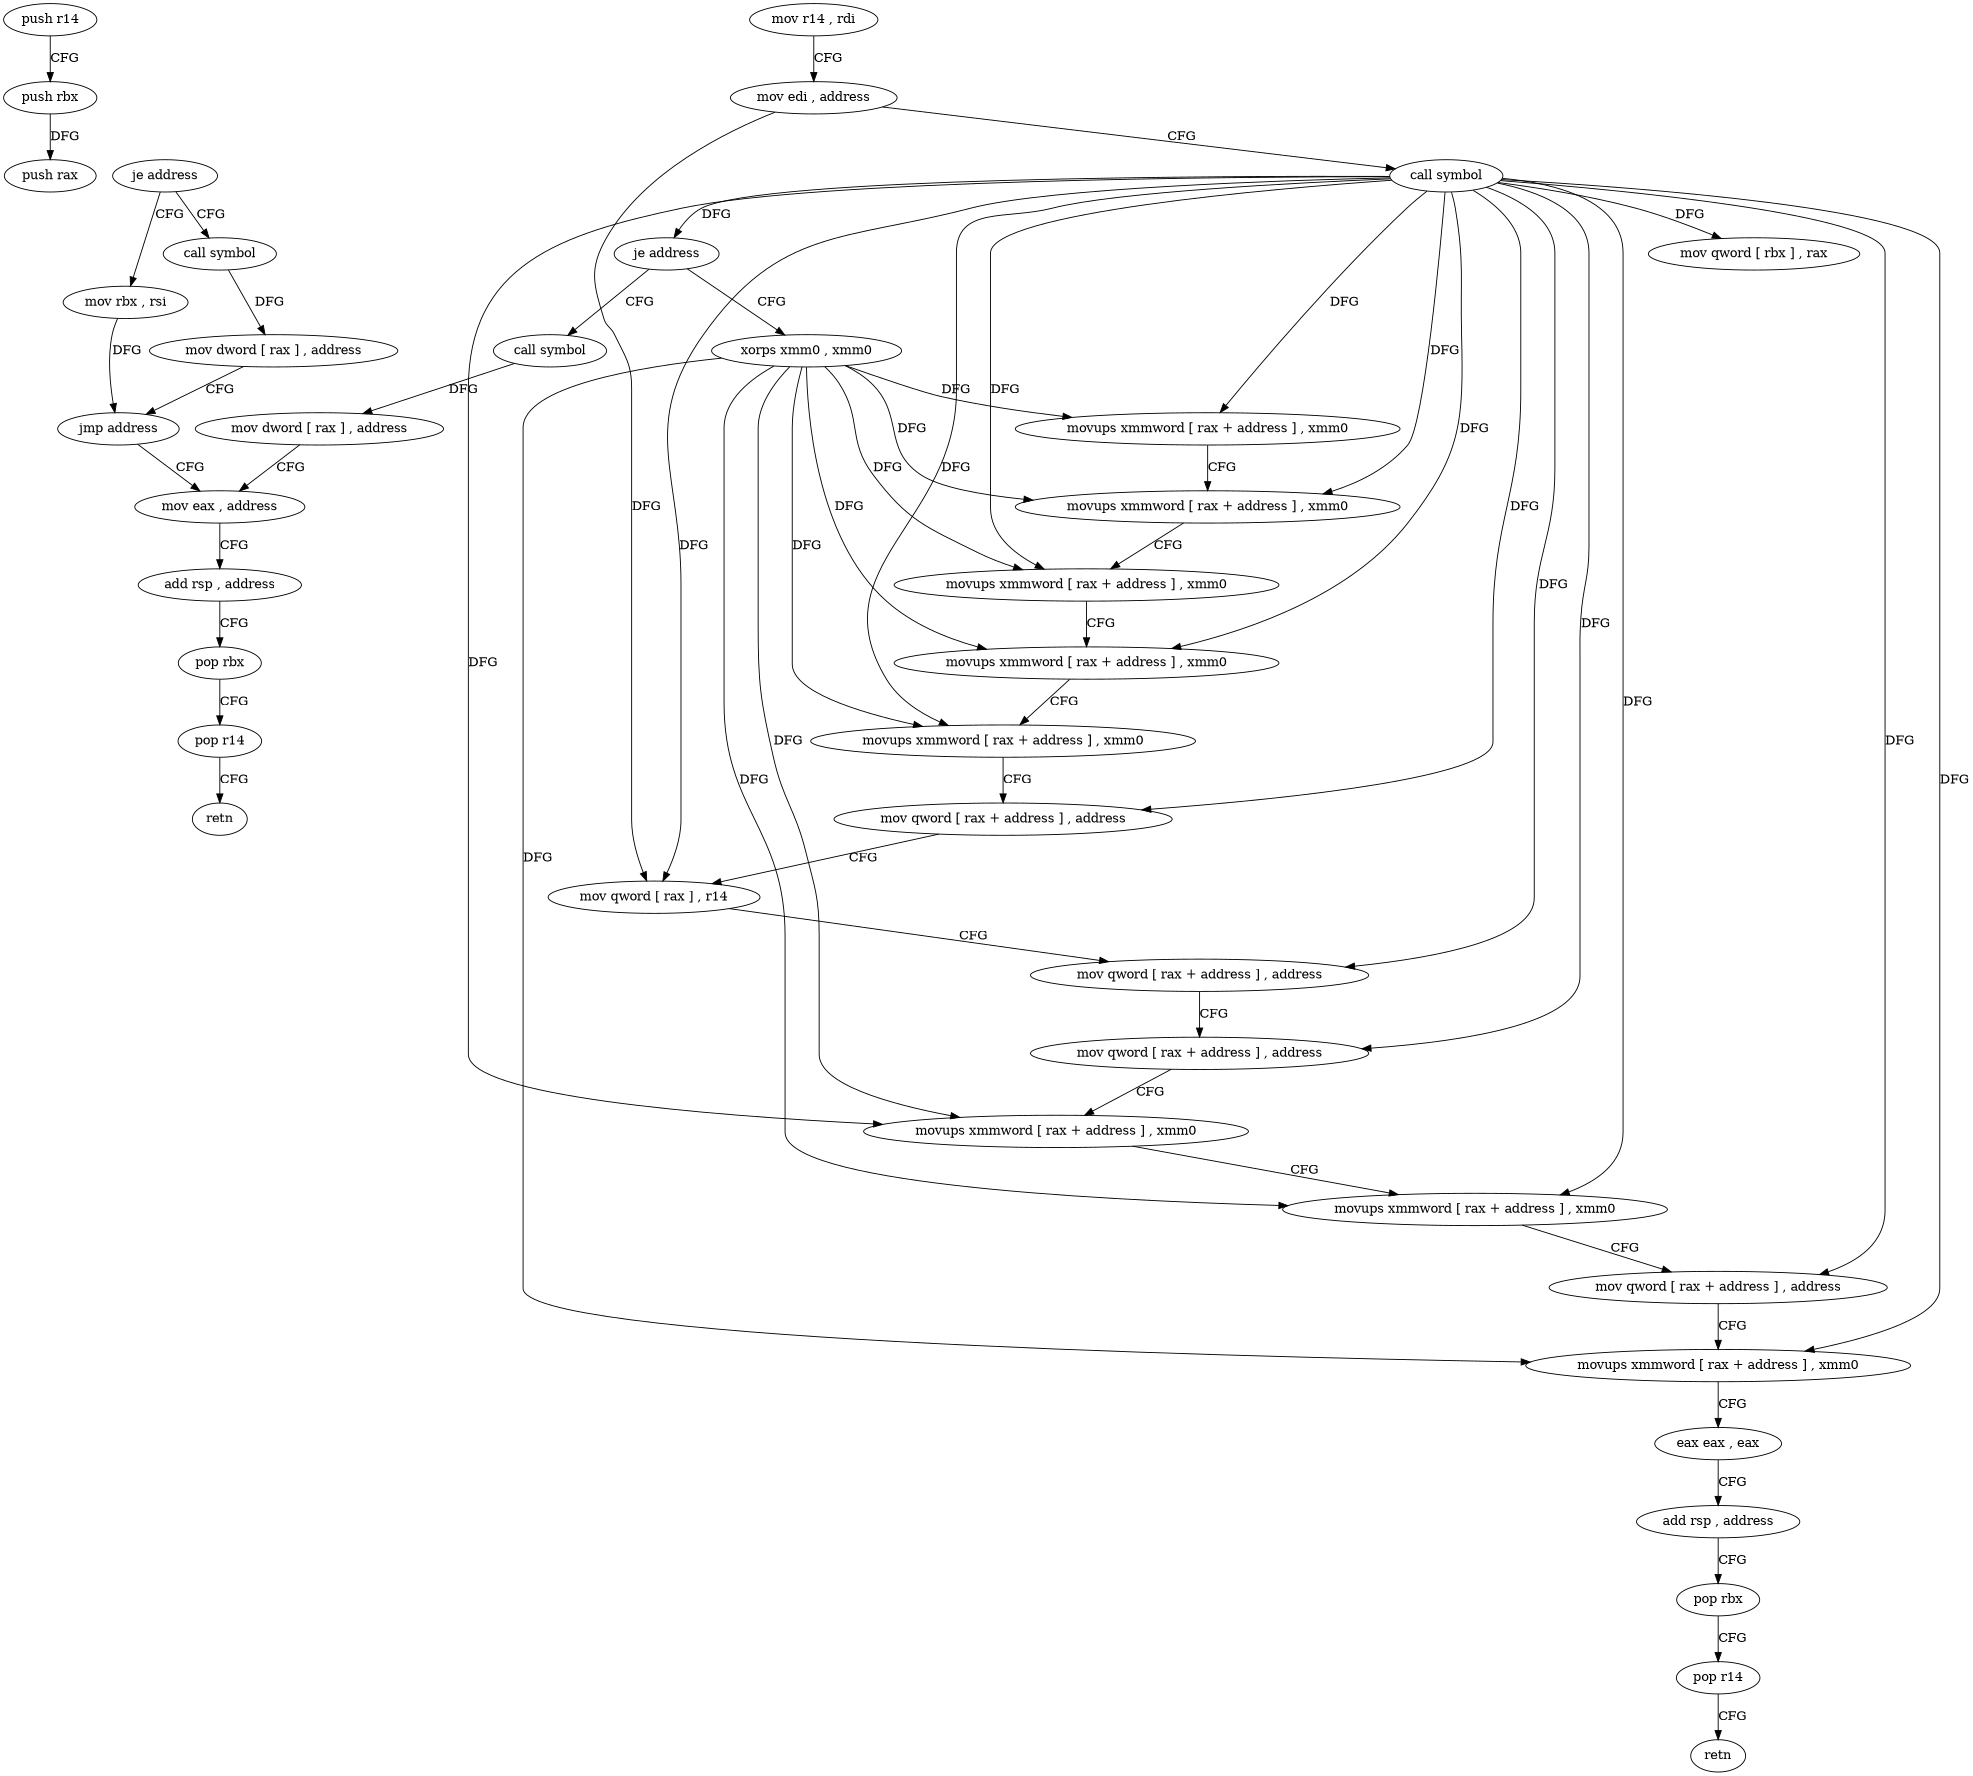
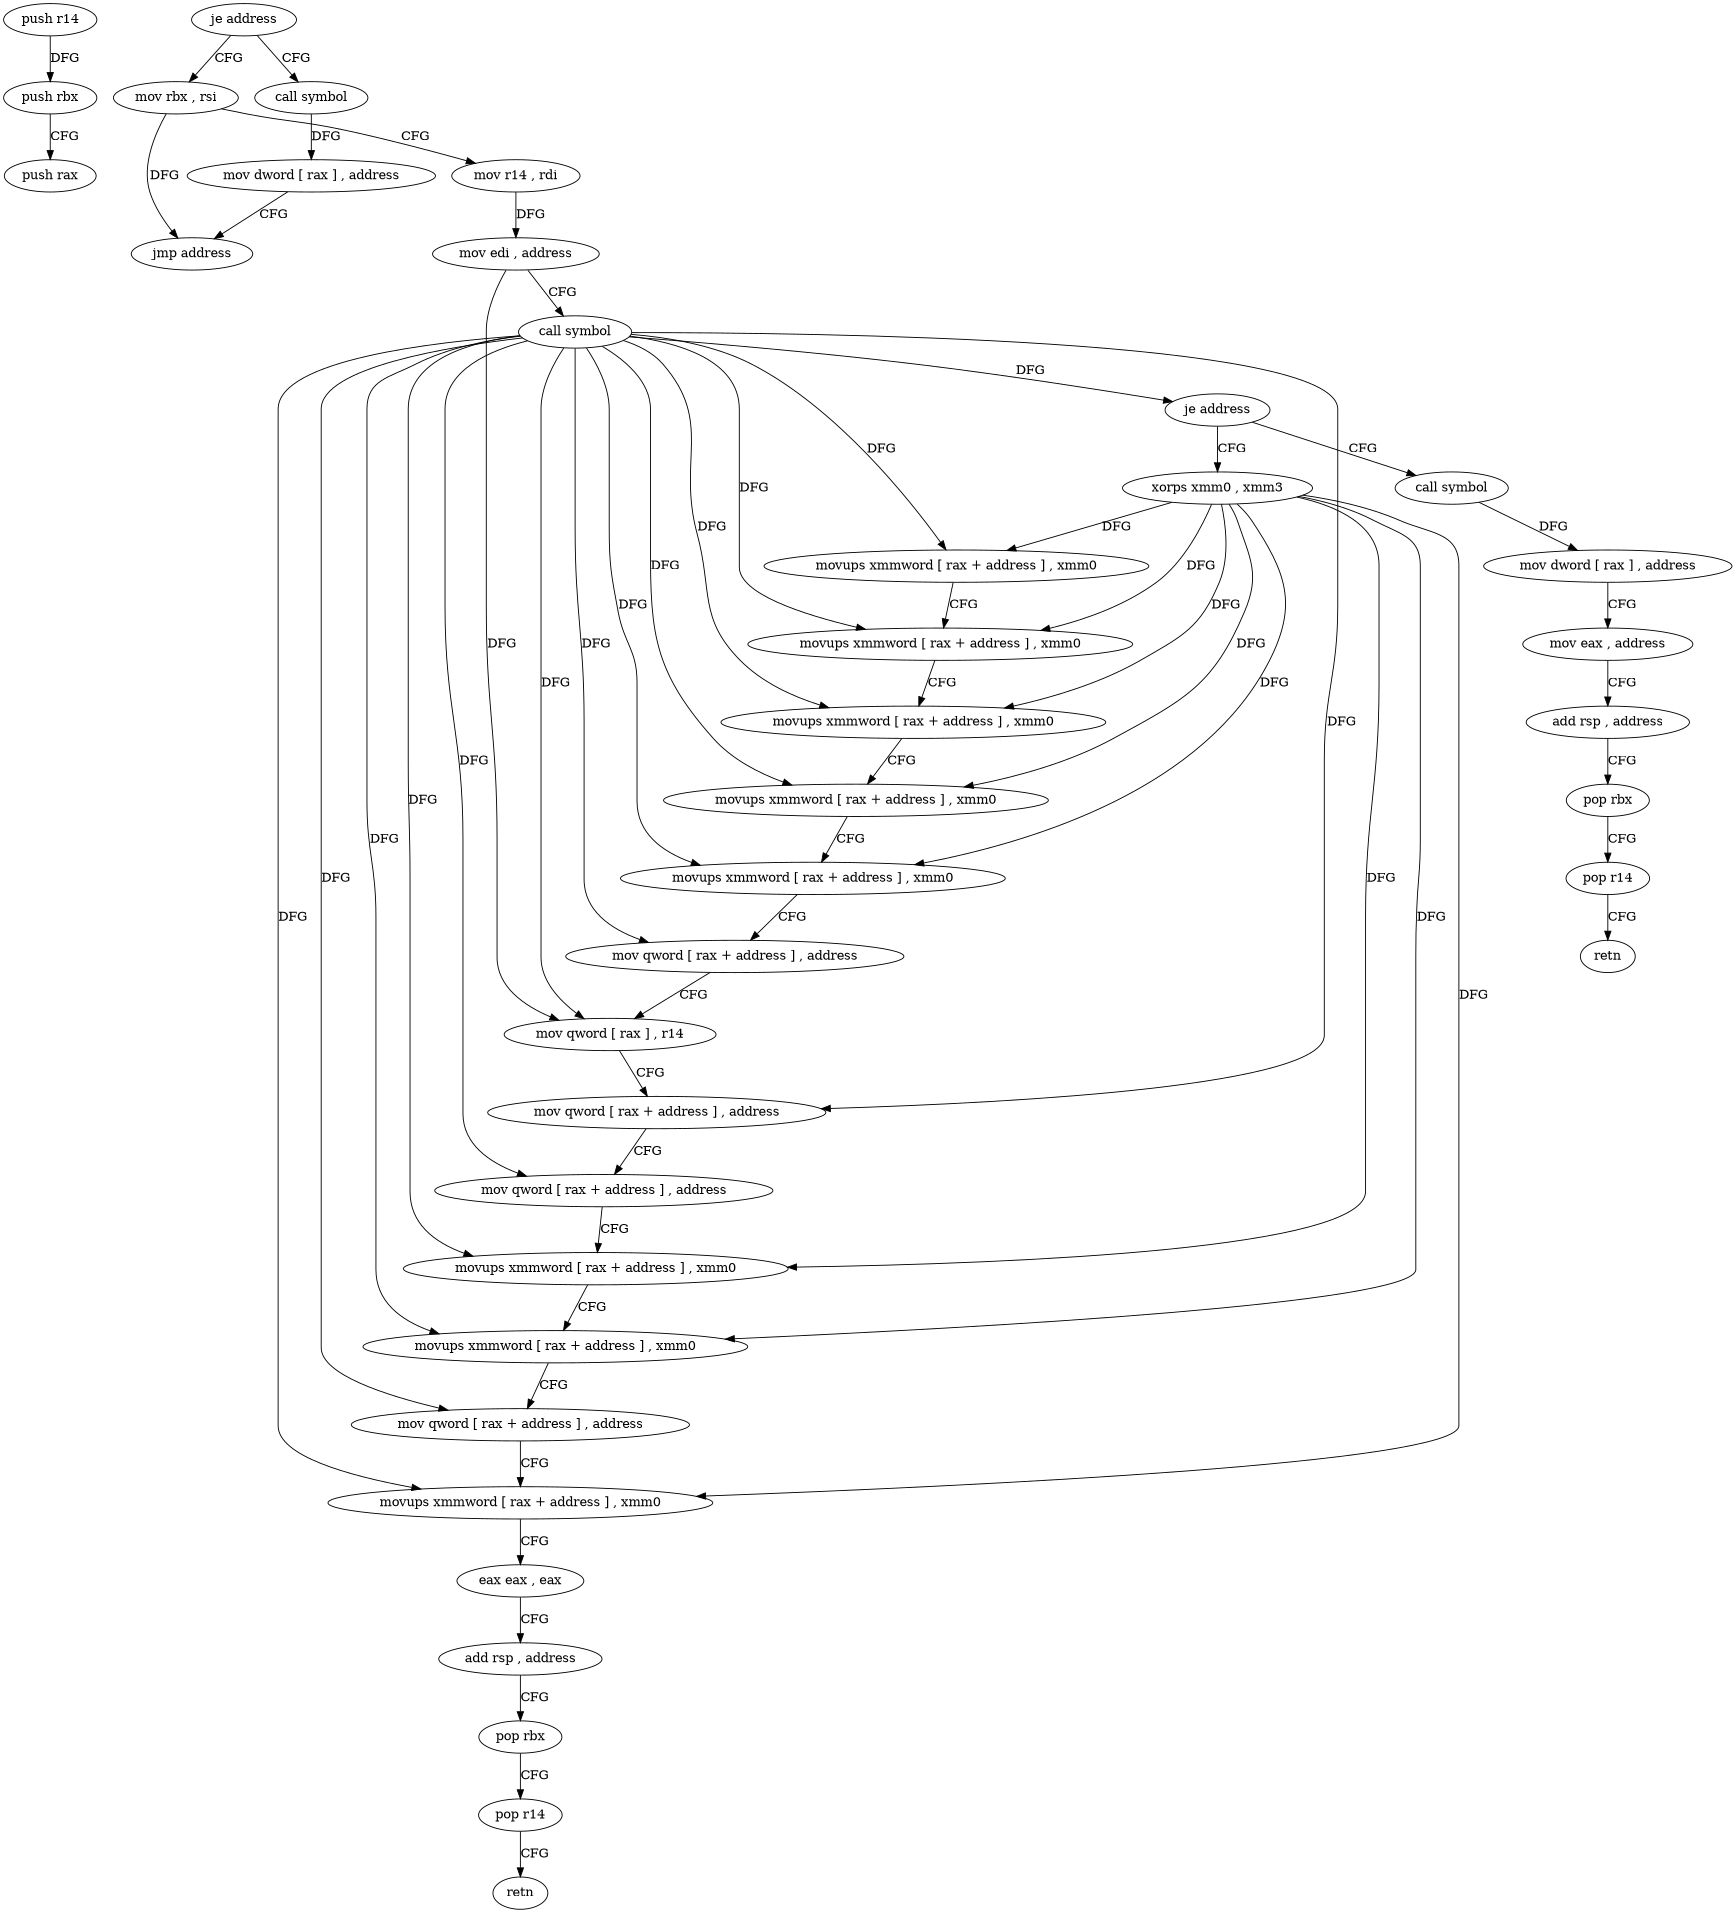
(65, 59) -> (65, 59)
(828, 59) -> (531, 215)
none -> (345, 130)
(65, 137) -> (65, 137)
(1754, 254) -> none
(807, 351) -> (1218, 488)
(165, 465) -> none
